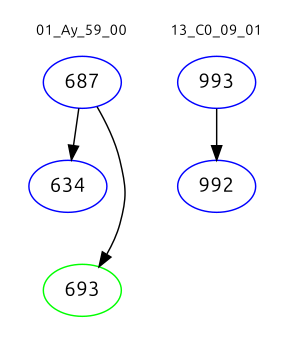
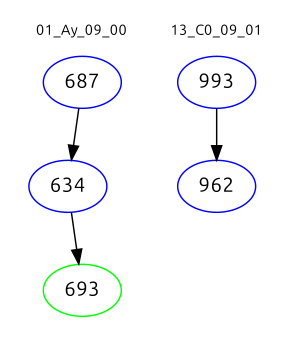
(82, 31) -> (82, 31)
(124, 179) -> (74, 231)
(217, 186) -> (217, 186)
